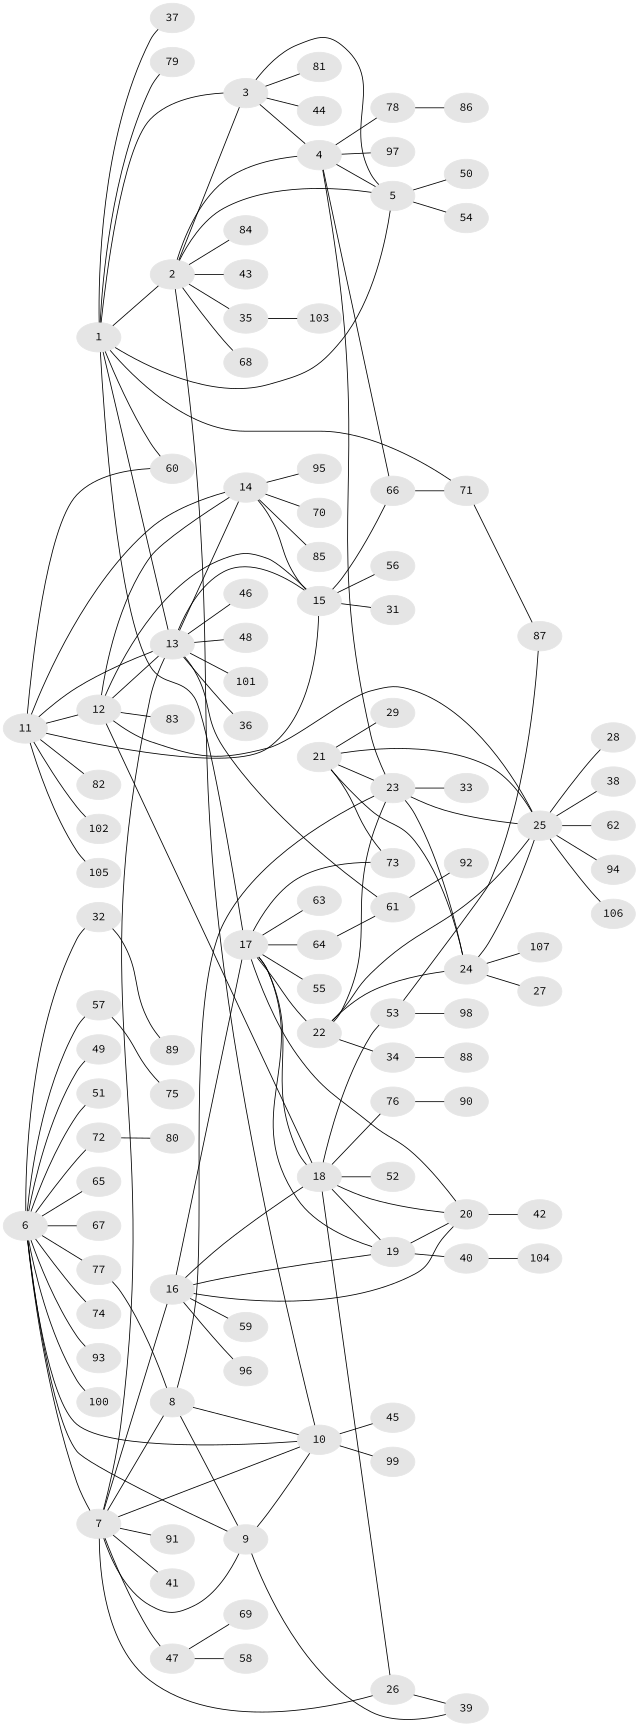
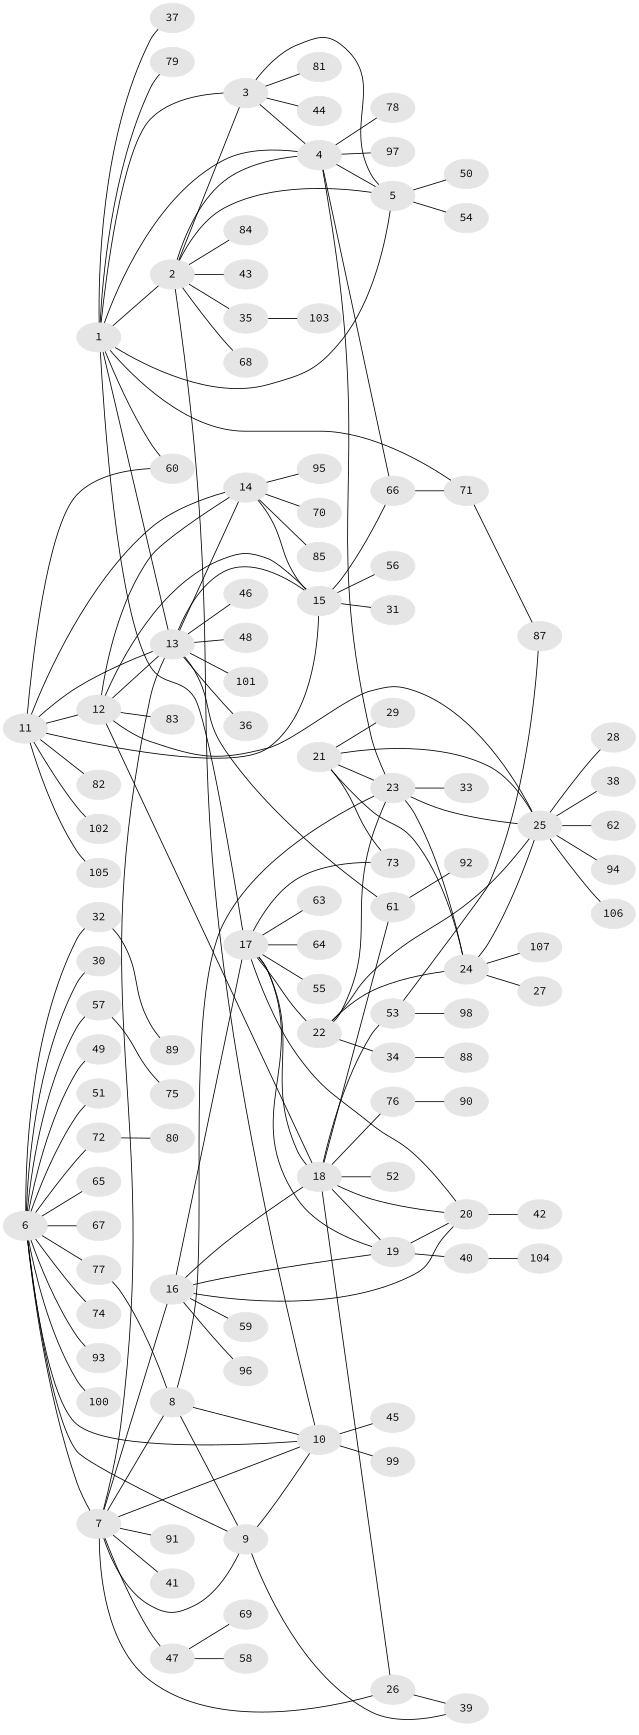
(466, 108) -> none
none -> (173, 201)
(356, 926) -> (358, 1036)
none -> (99, 961)
